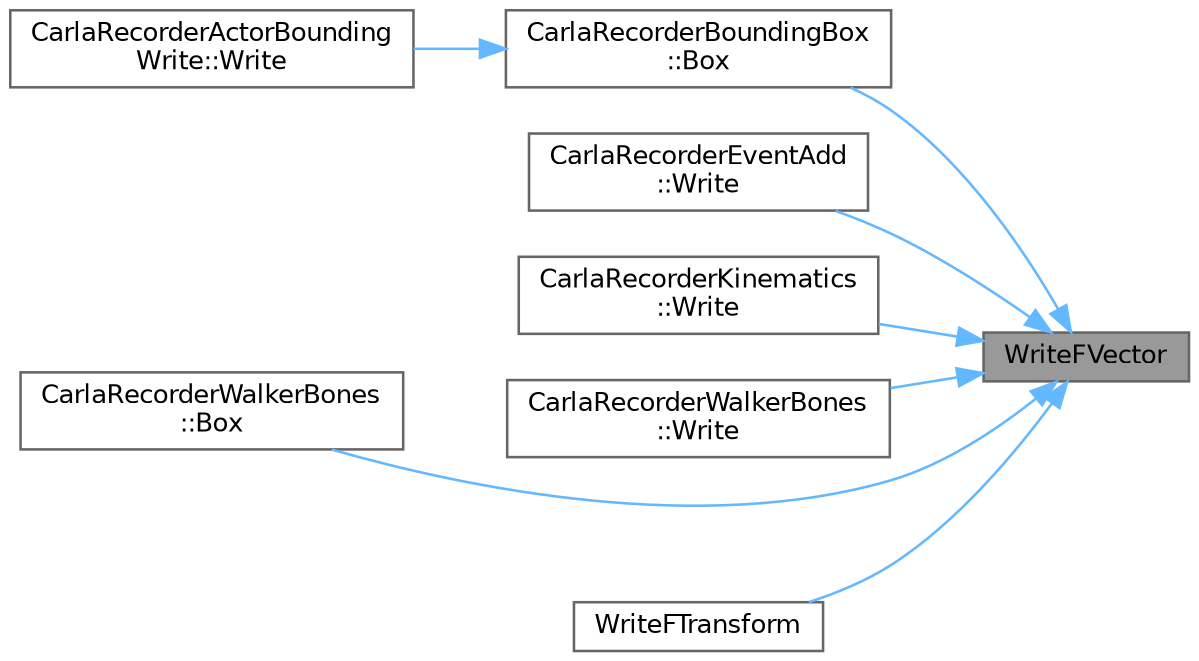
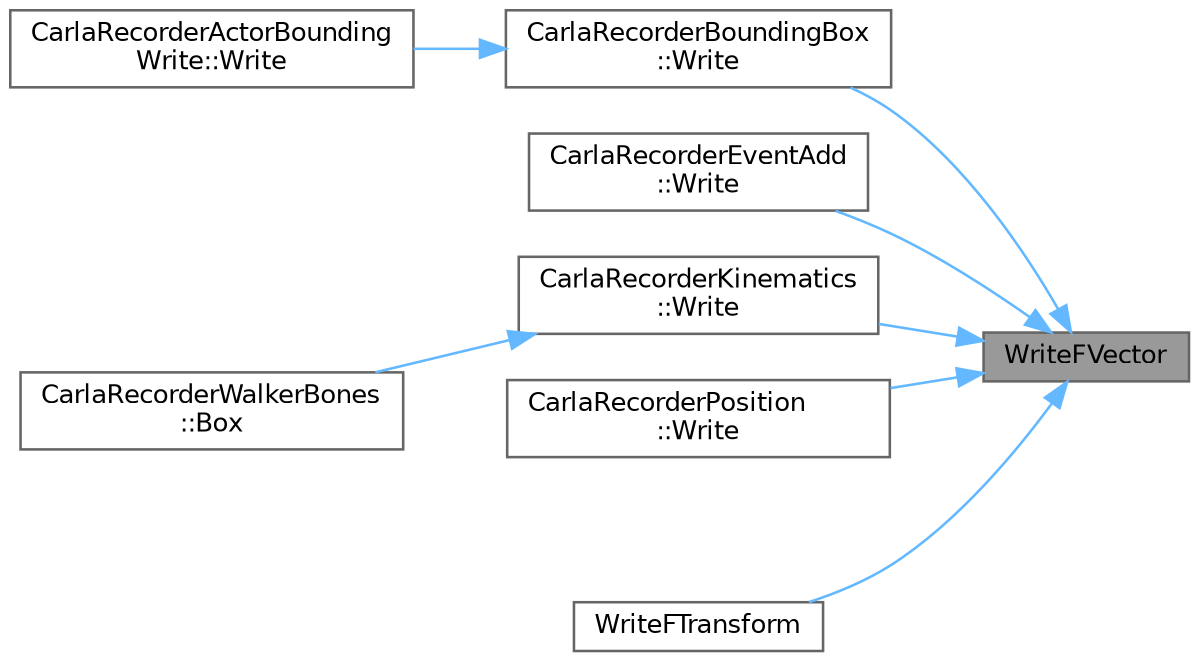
(699, 49) -> (699, 49)
(699, 419) -> (699, 419)
(693, 505) -> (442, 356)
